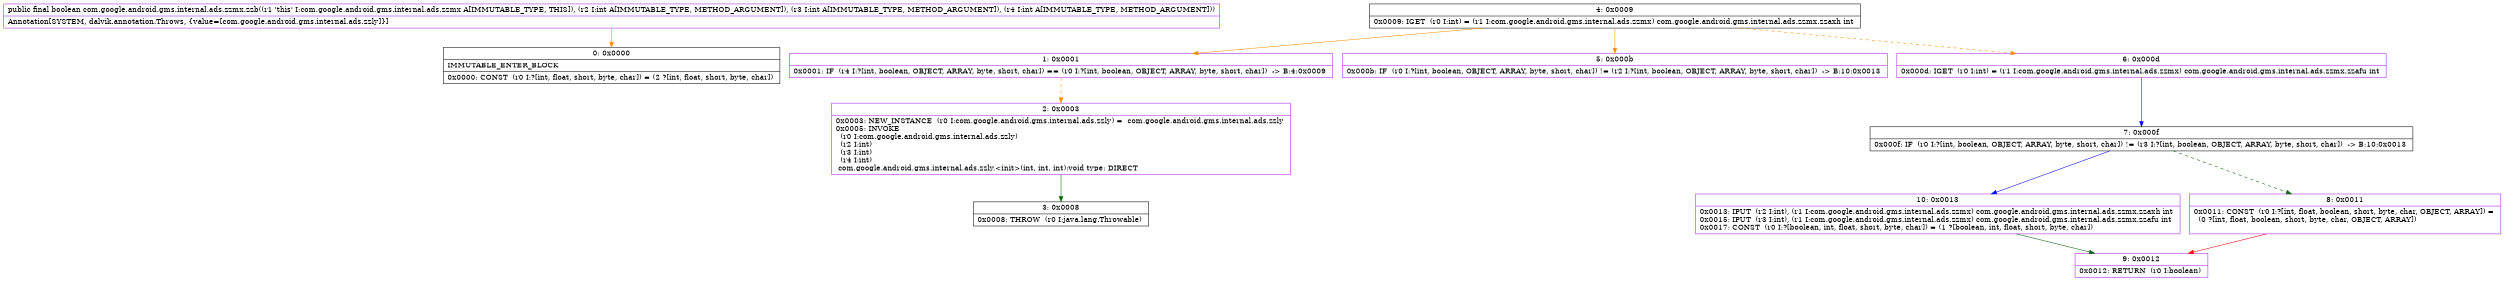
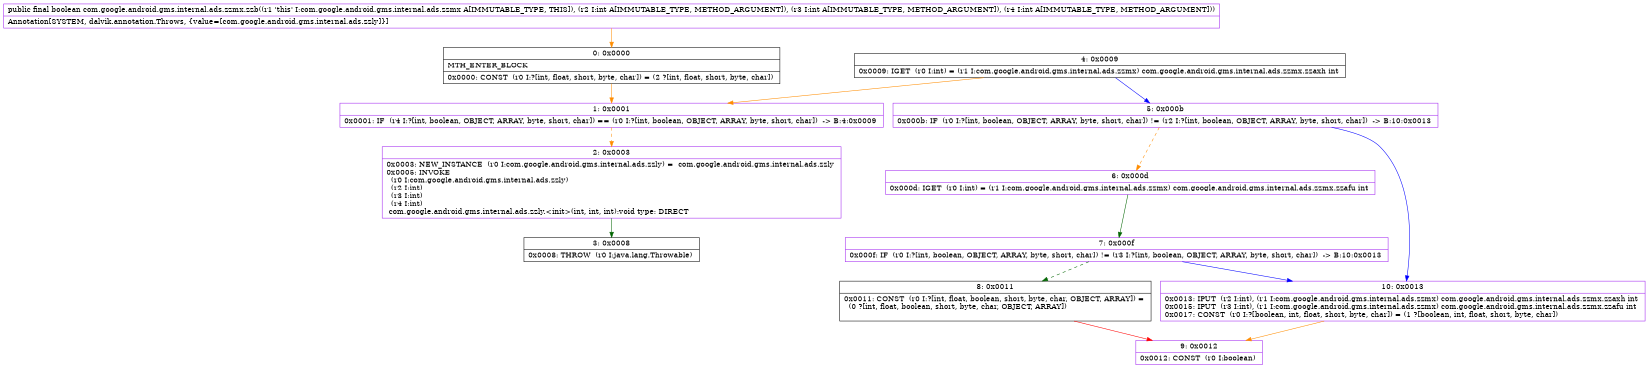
(1615, 38) -> (1130, 89)
(1876, 41) -> (1149, 147)
(503, 65) -> (488, 65)
none -> (612, 91)
(2141, 100) -> (1124, 213)
(2141, 139) -> (1117, 250)
none -> (1401, 182)
(2345, 214) -> (995, 301)
(2053, 243) -> (1288, 330)
(2141, 271) -> (1199, 358)
